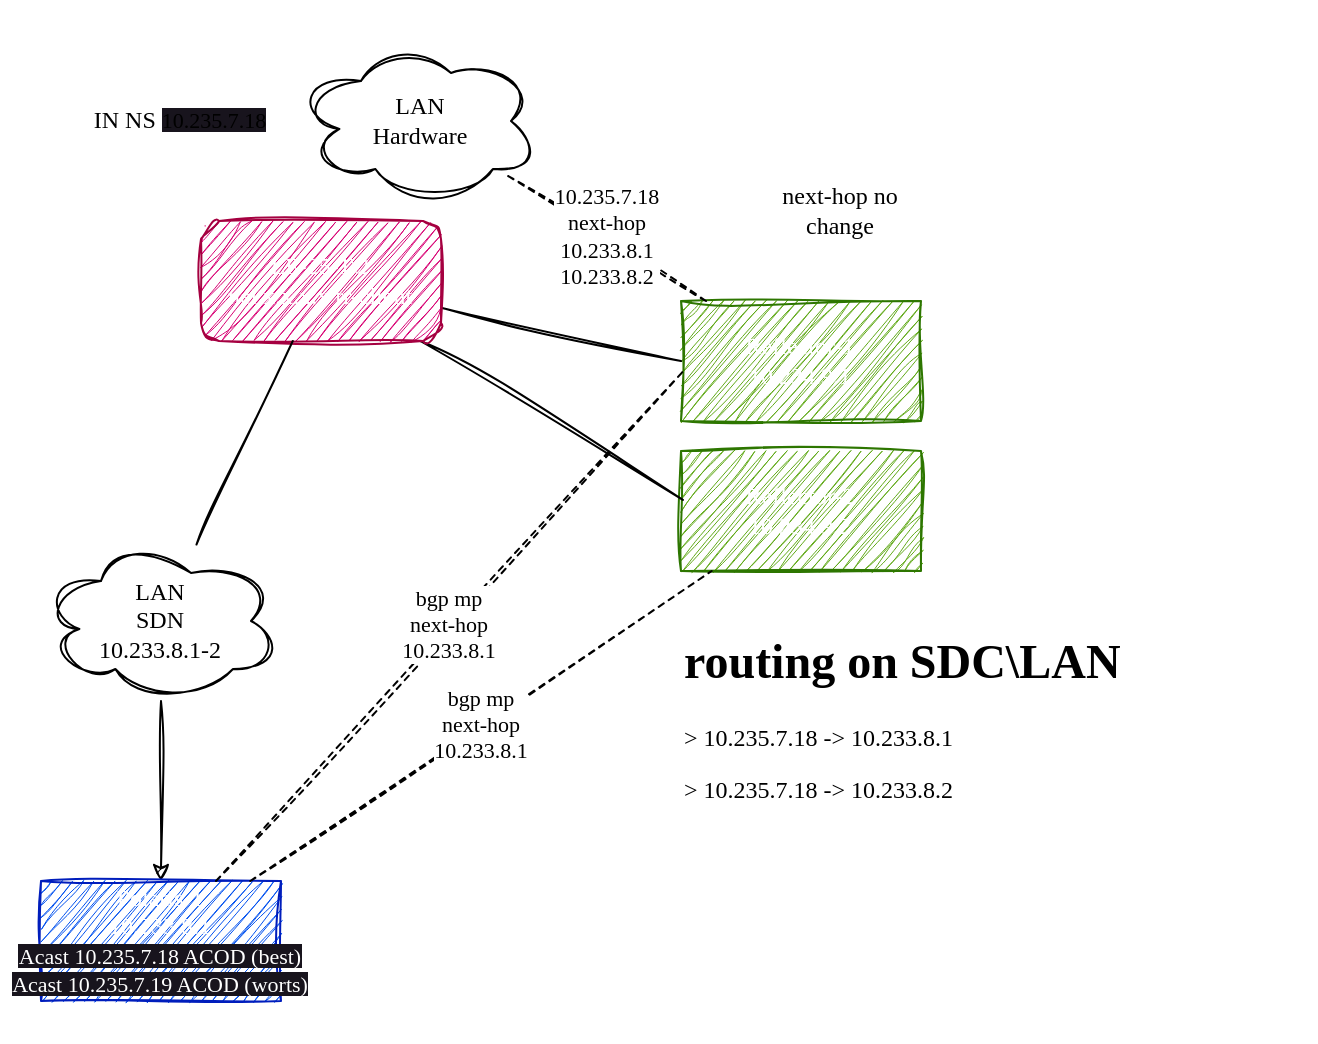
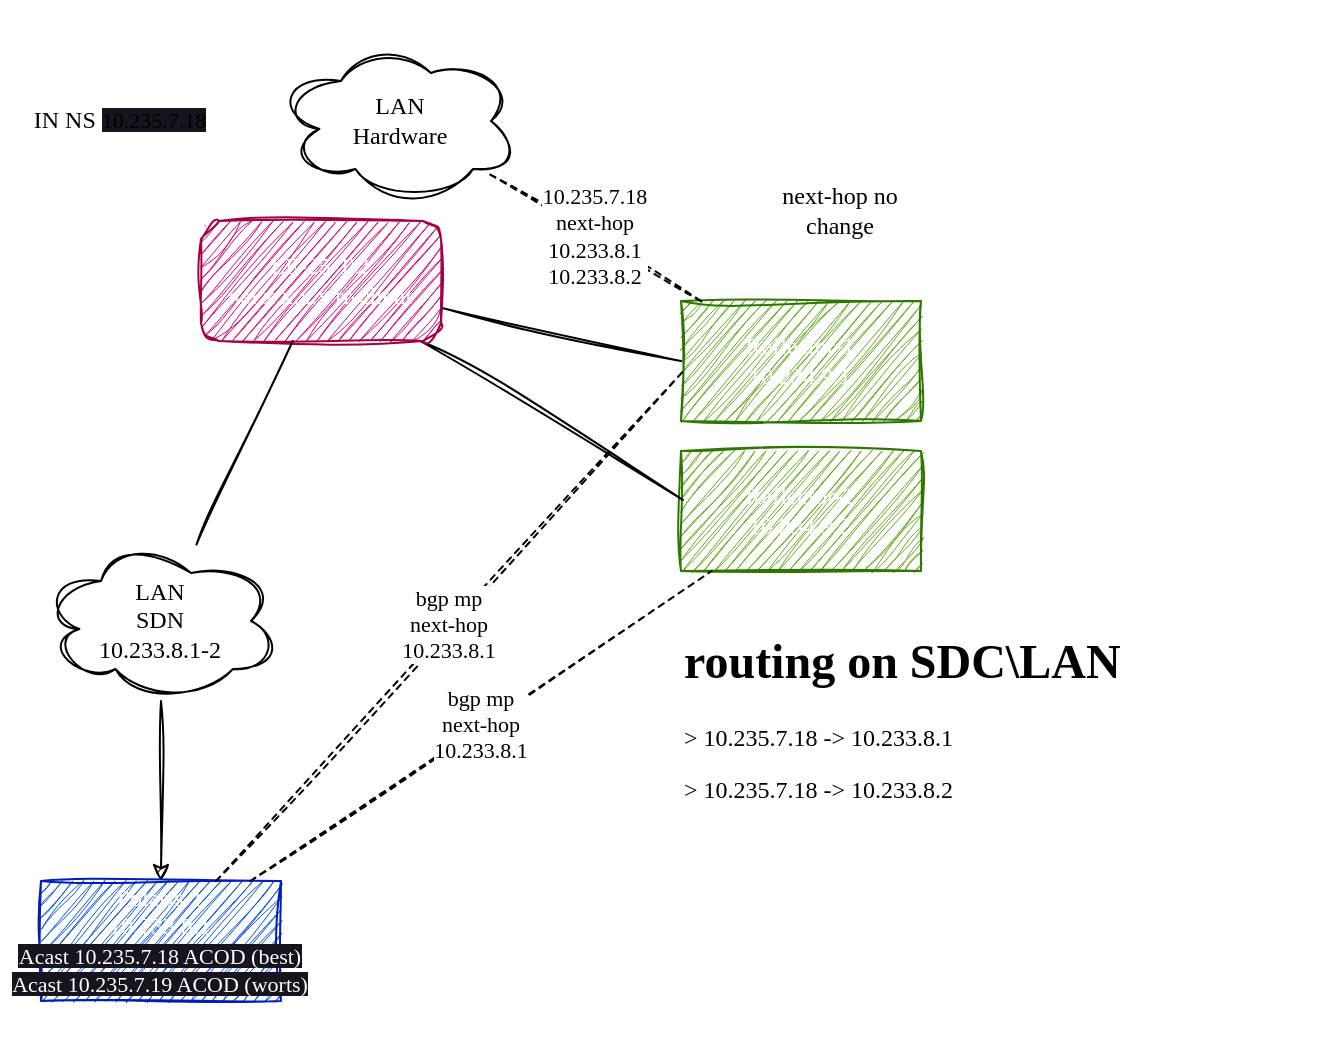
(181, 121) -> (121, 121)
(421, 121) -> (401, 121)
